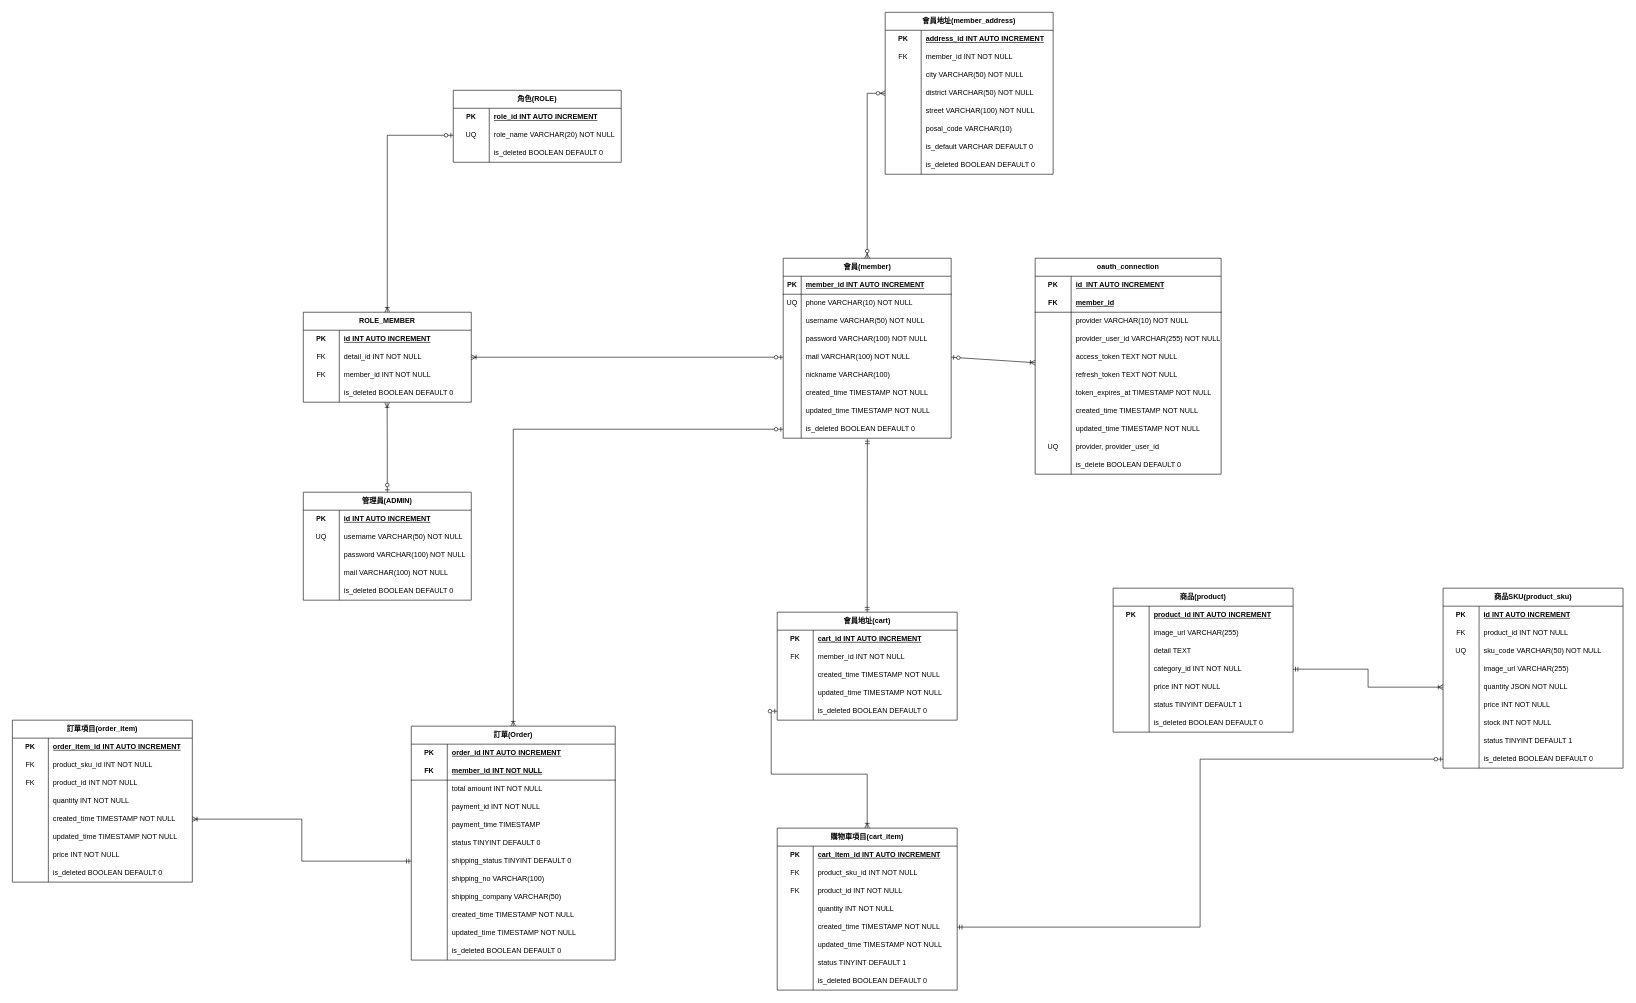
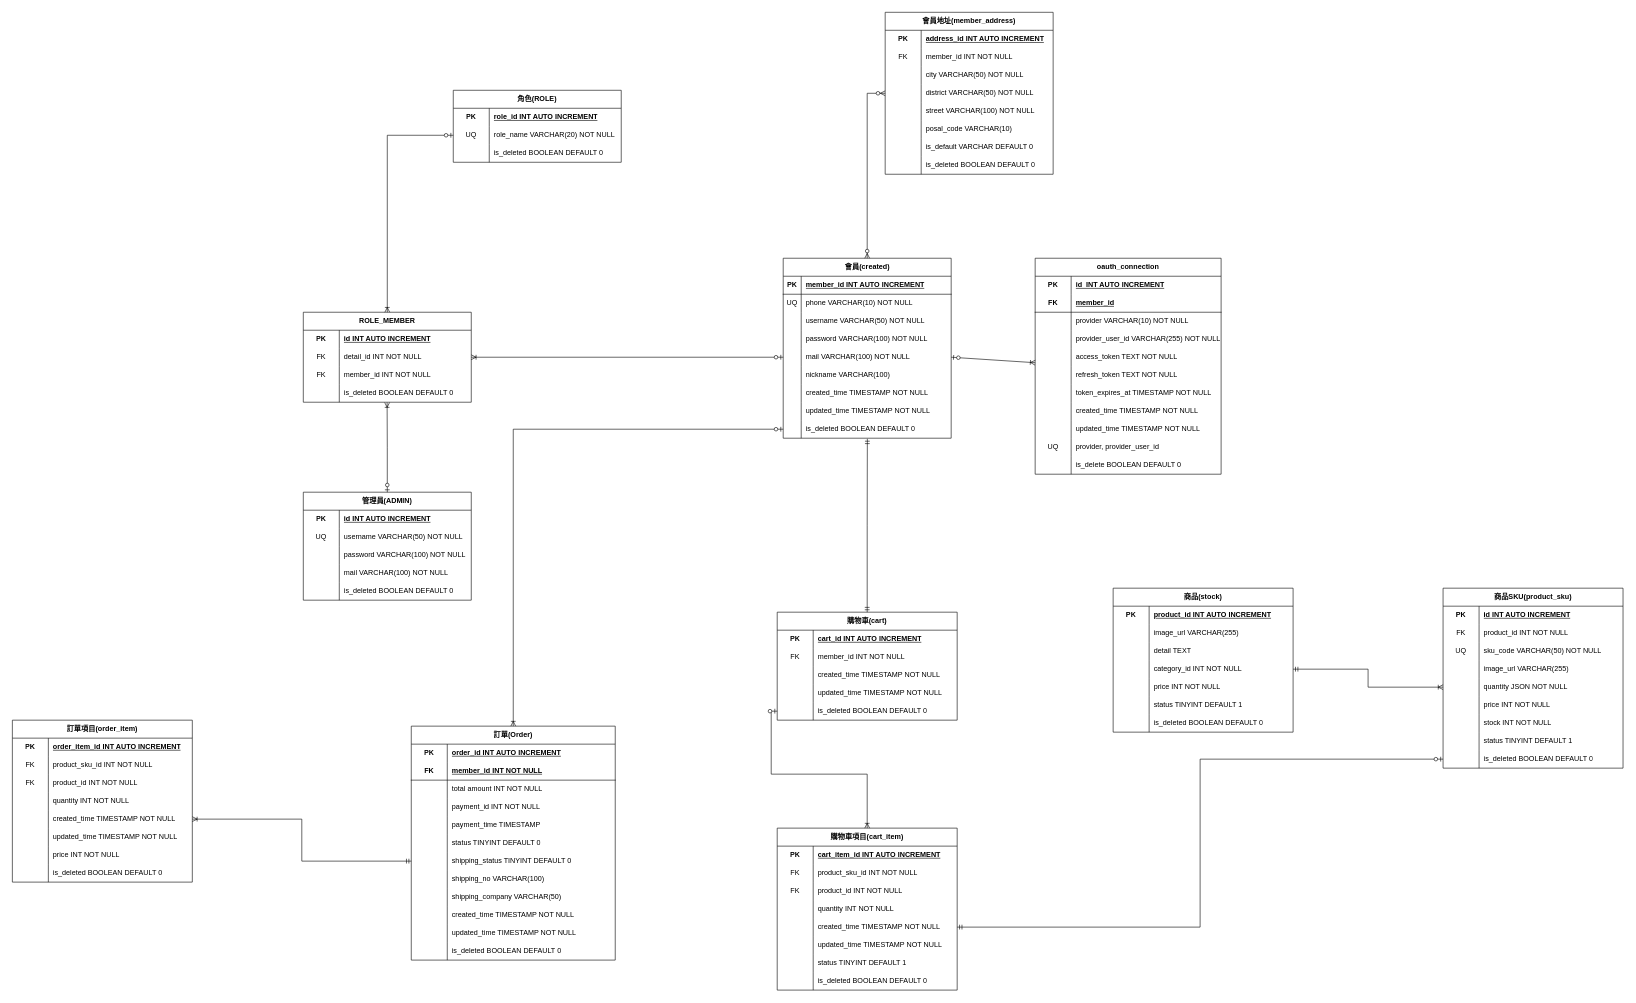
(868, 267) -> (868, 267)
(1203, 597) -> (1203, 597)
(867, 621) -> (867, 621)
